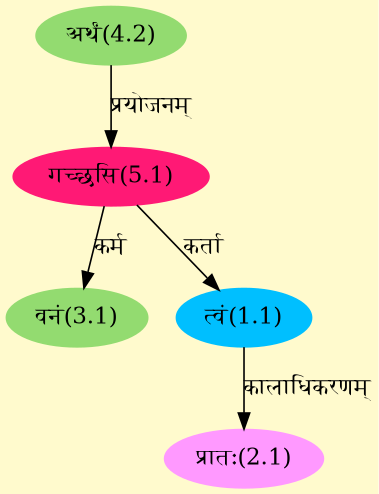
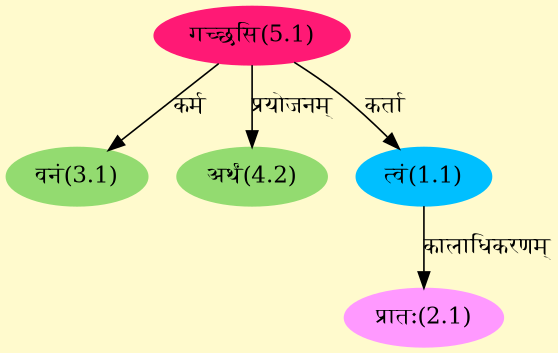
(111, 98) -> (252, 98)
